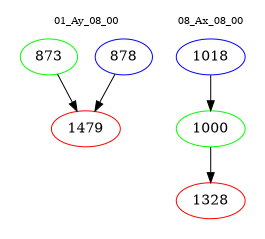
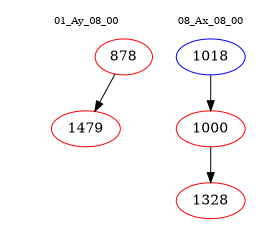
(49, 57) -> none
(124, 57) -> (124, 57)
(211, 129) -> (211, 129)
